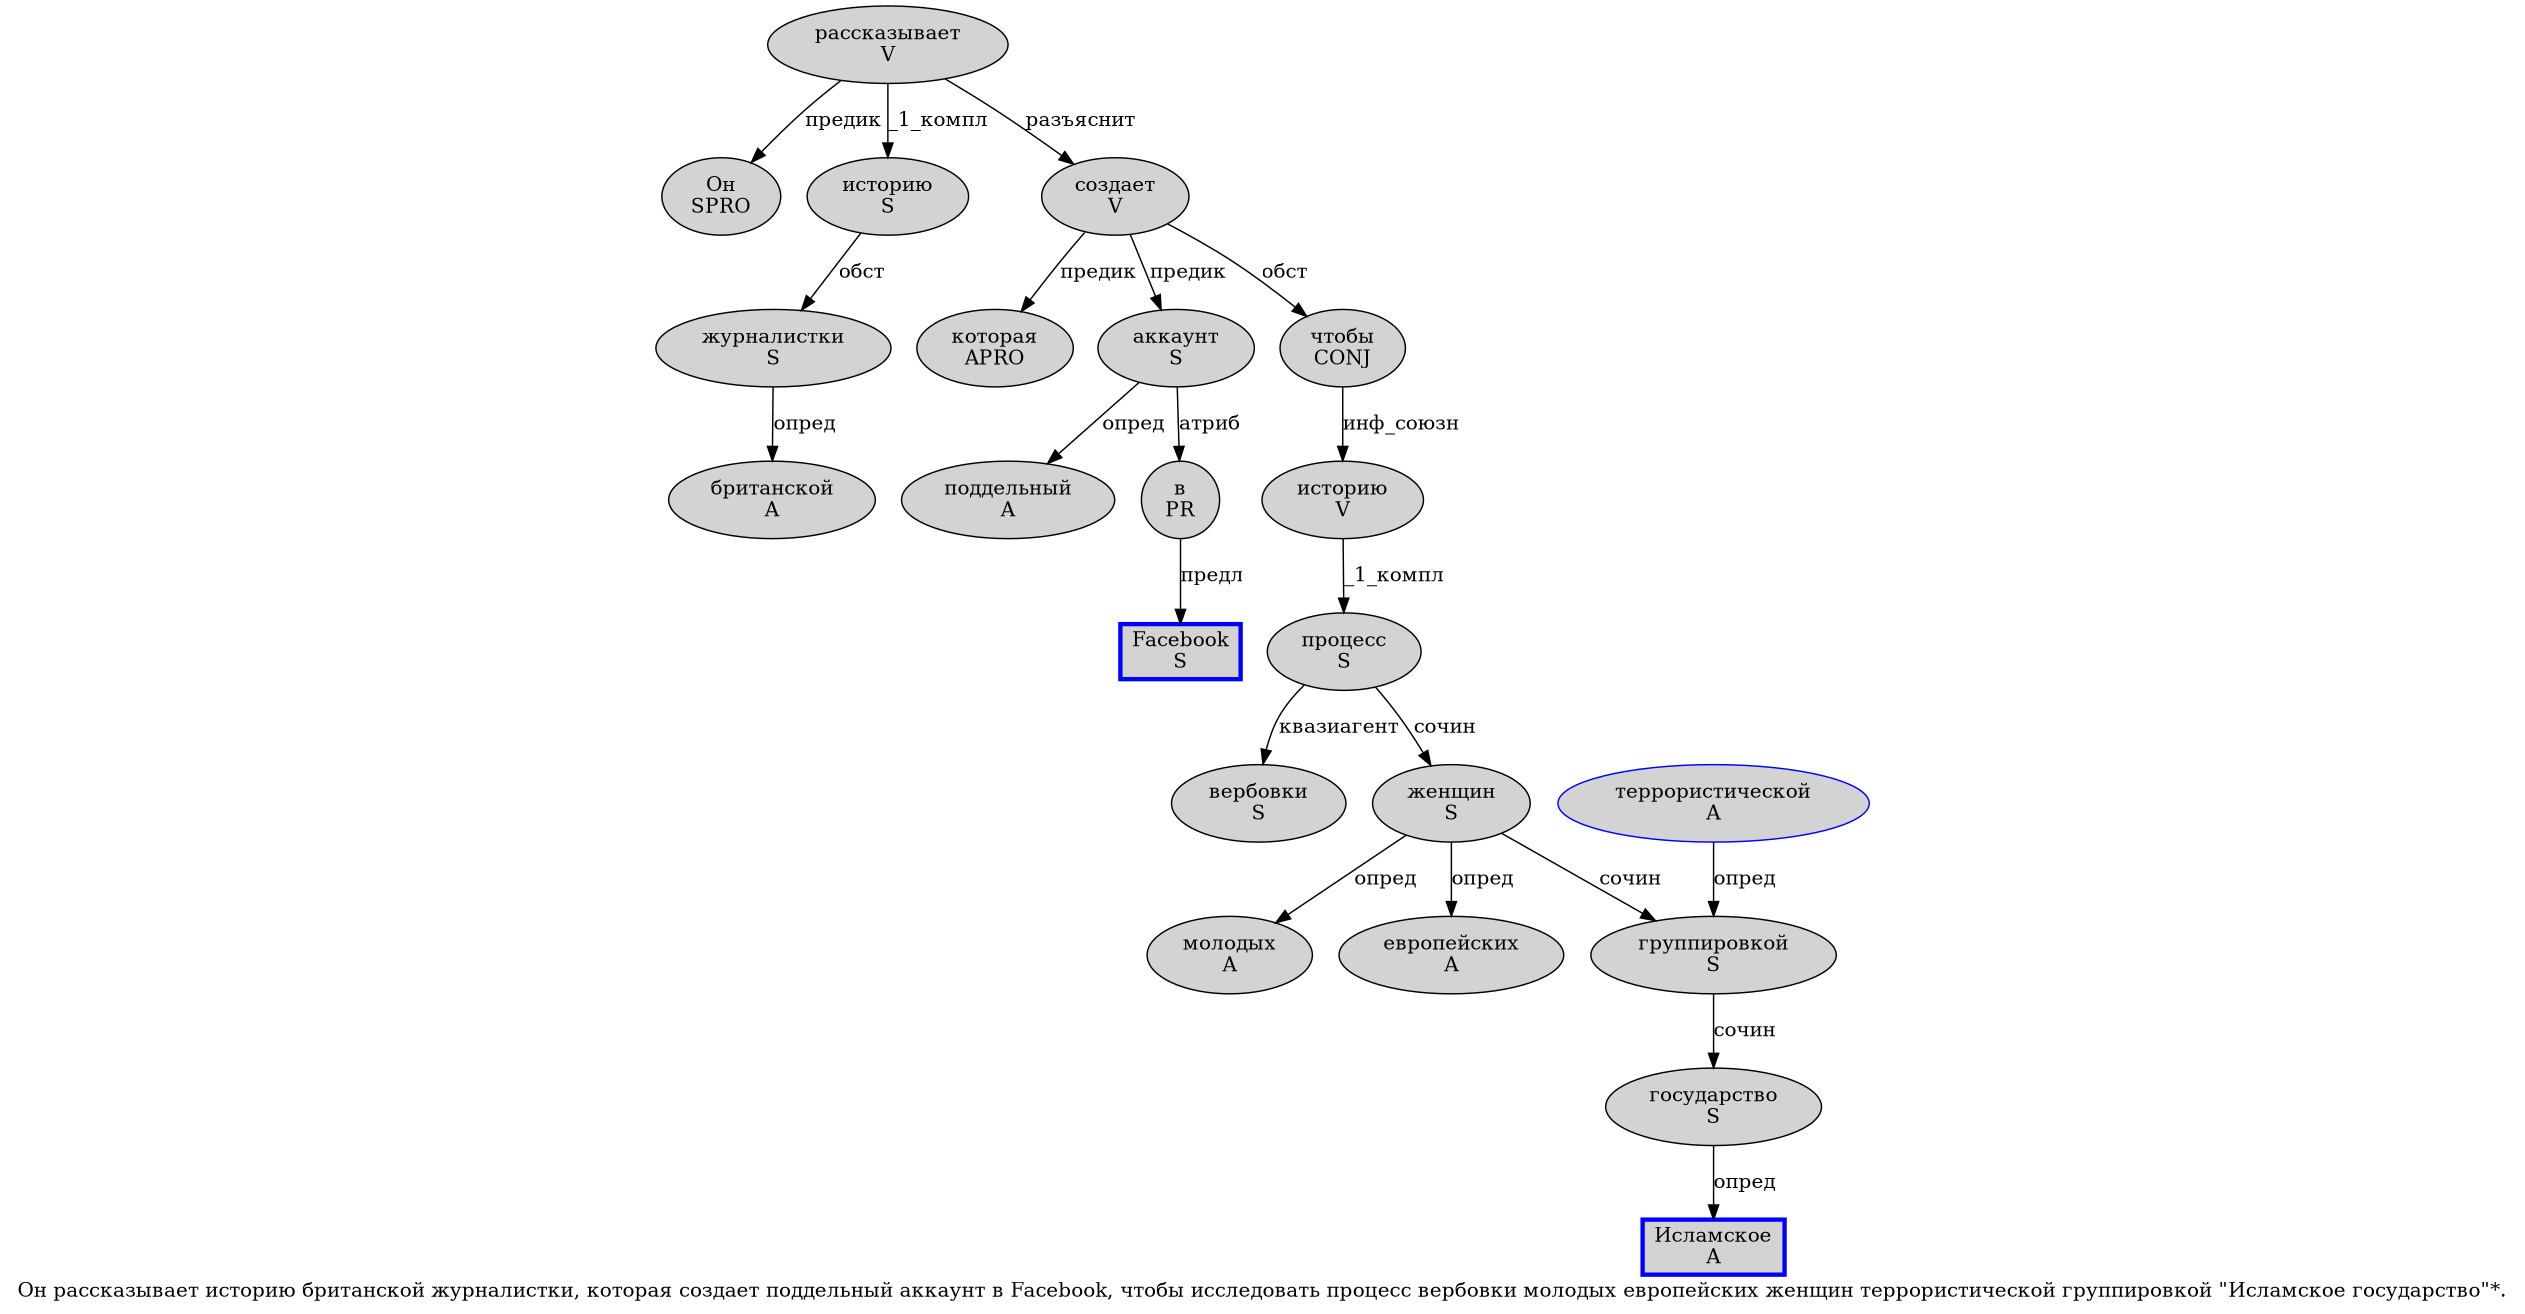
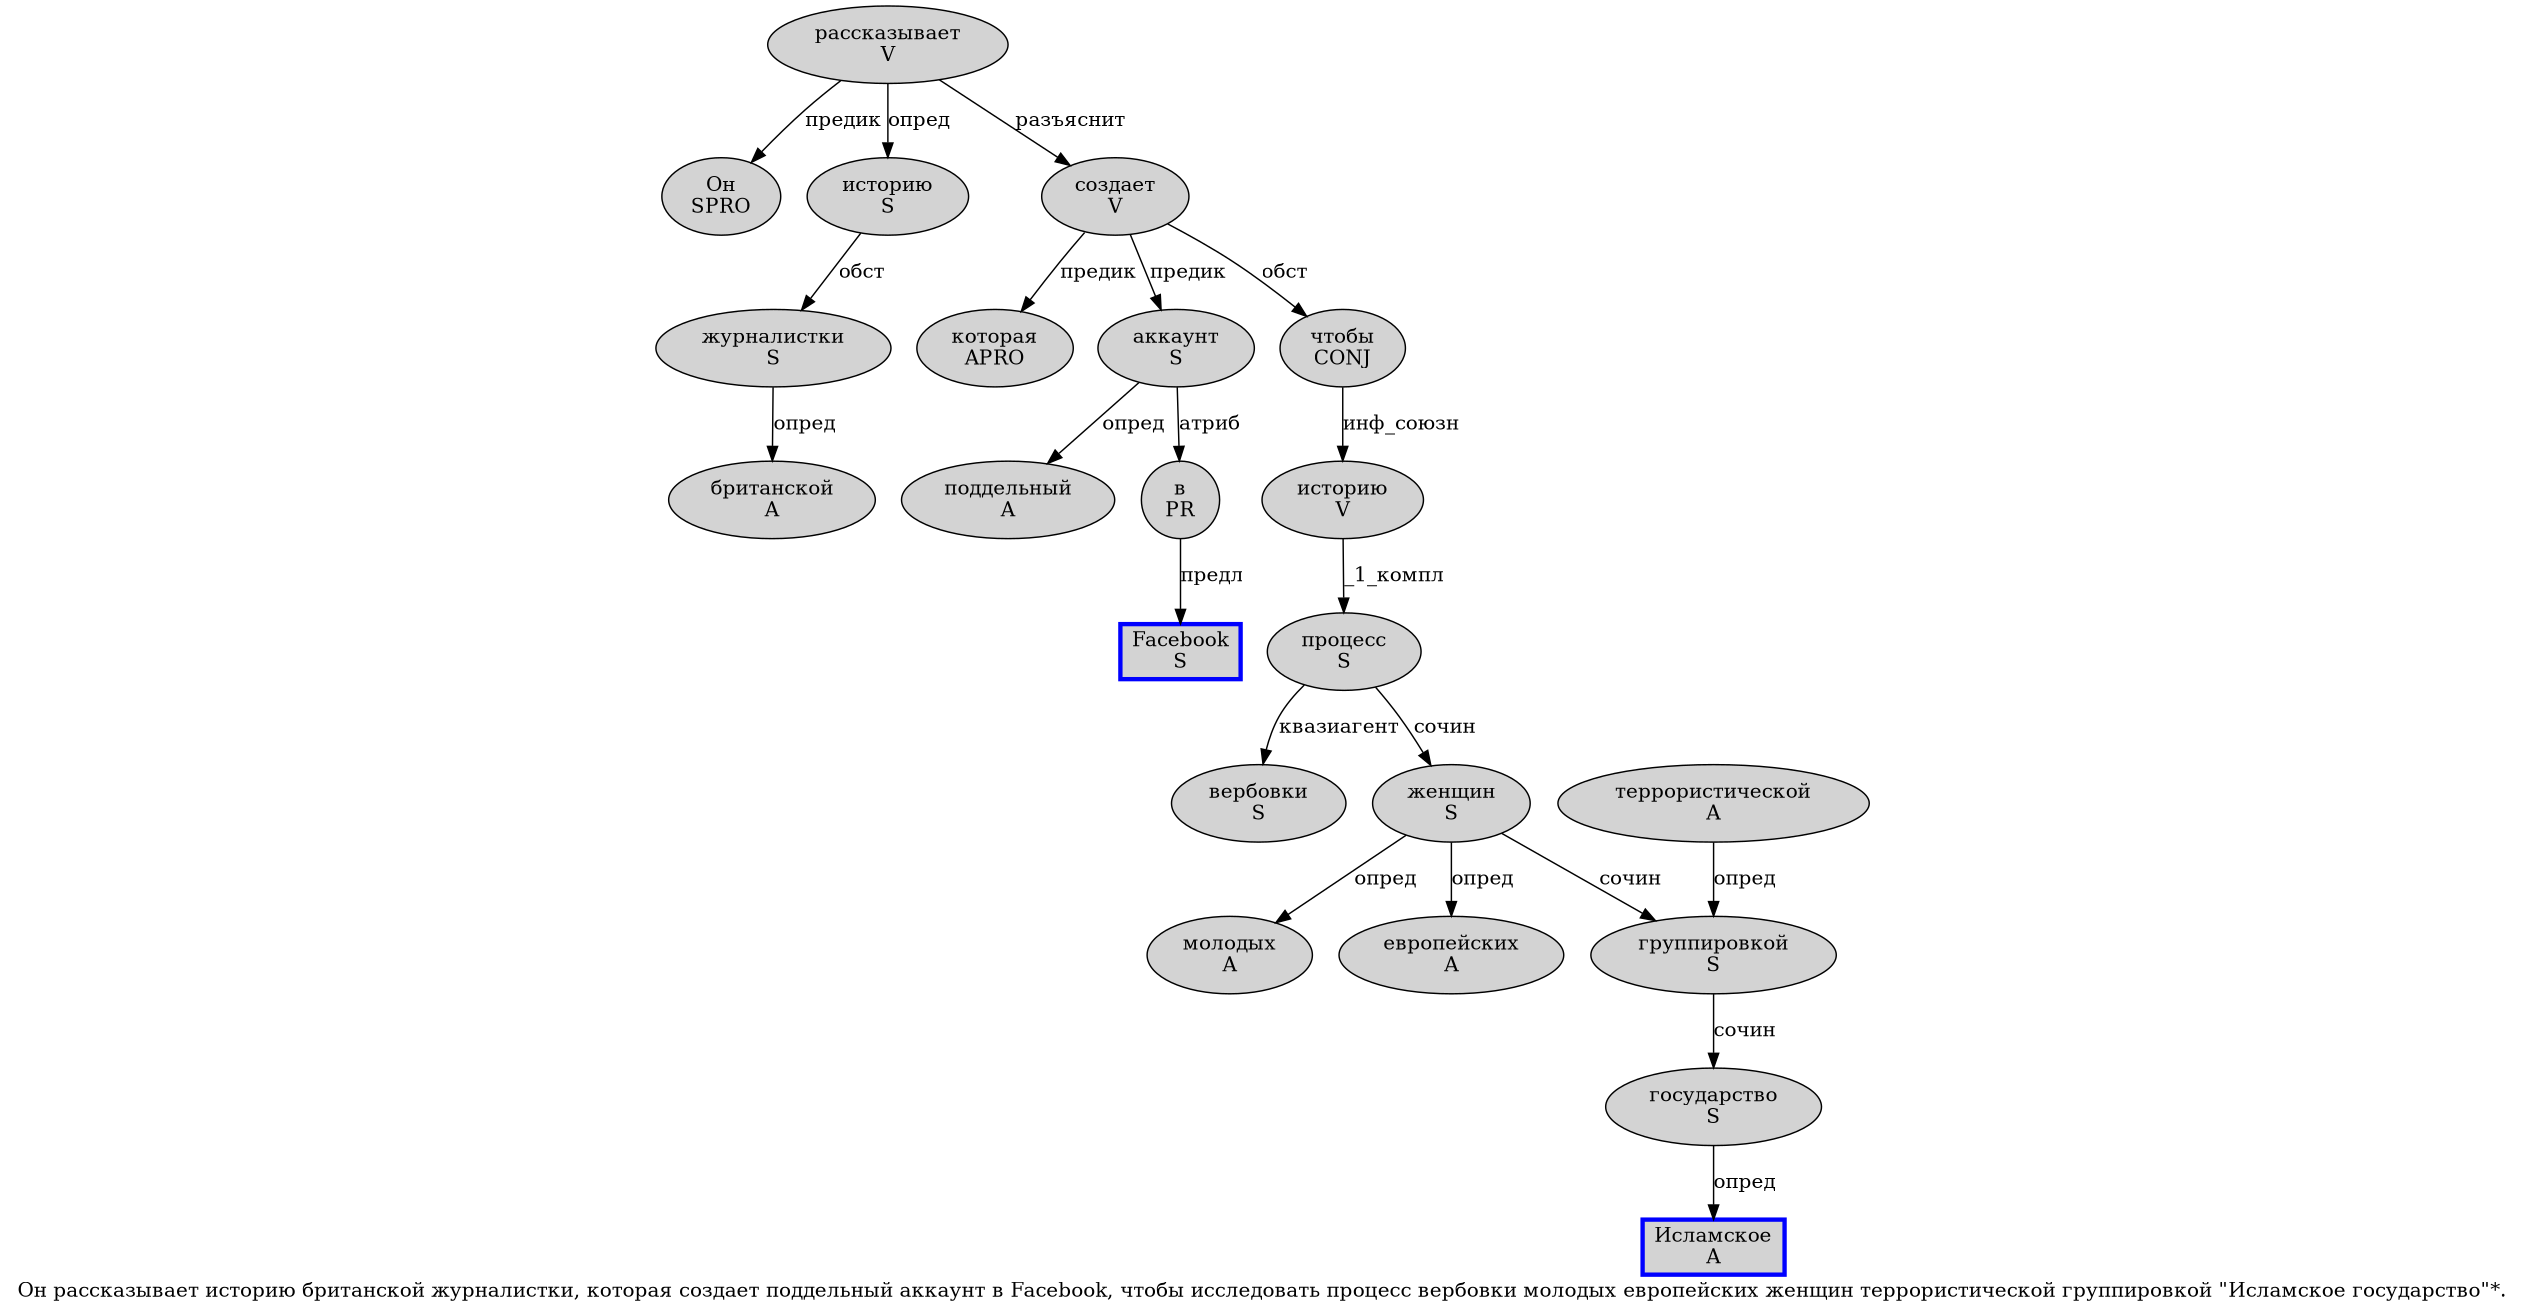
(939, 121) -> (919, 121)
(1714, 803) -> (1714, 803)
